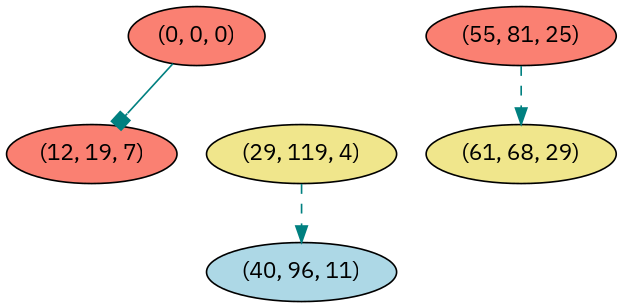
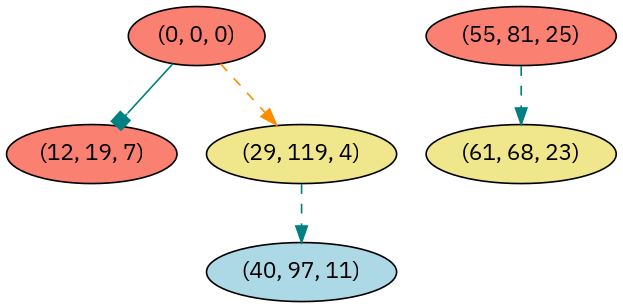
none -> (243, 88)
(521, 154) -> (521, 154)
(302, 272) -> (302, 272)
